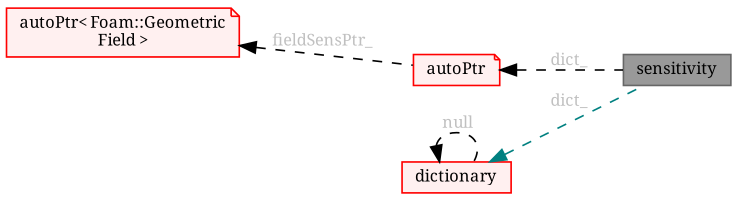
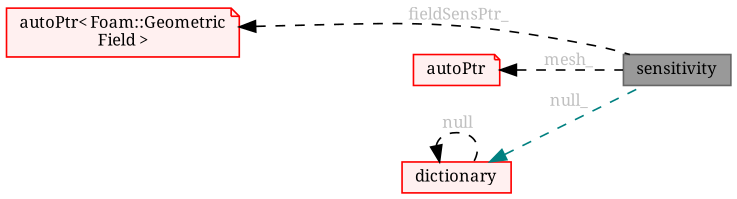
(334, 56) -> (444, 25)
(567, 61) -> (567, 61)
(567, 102) -> (567, 102)
